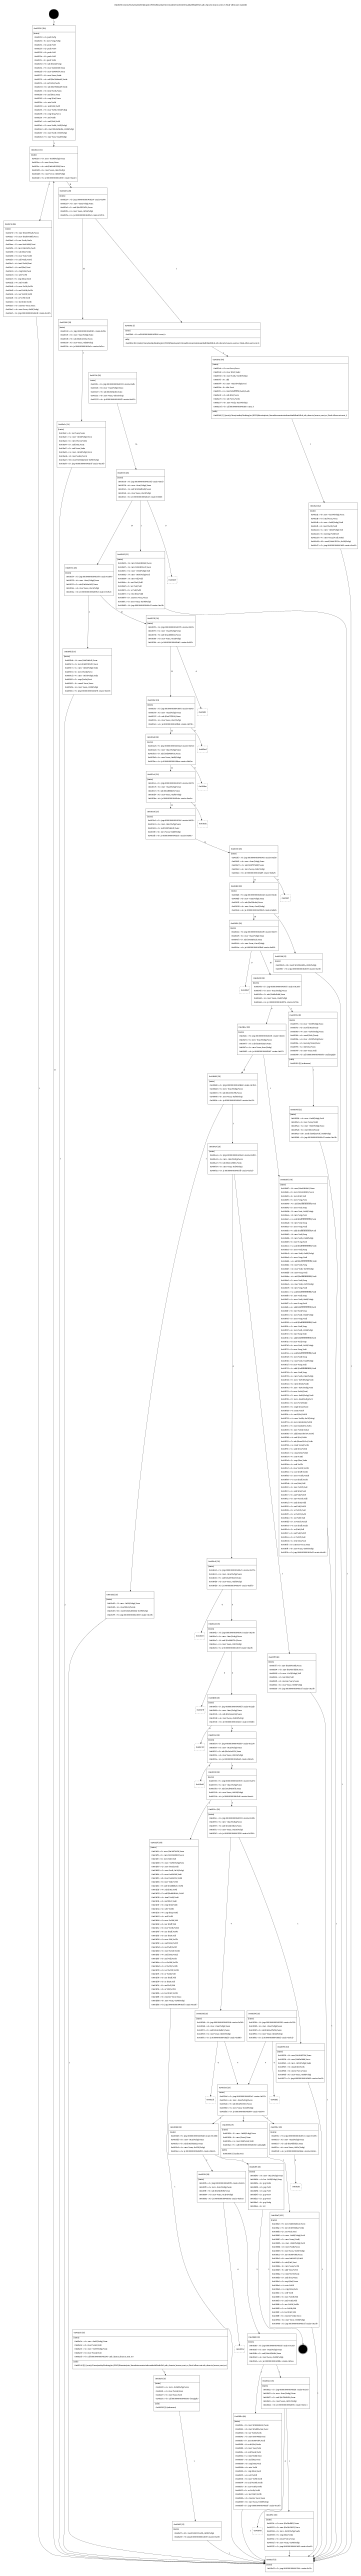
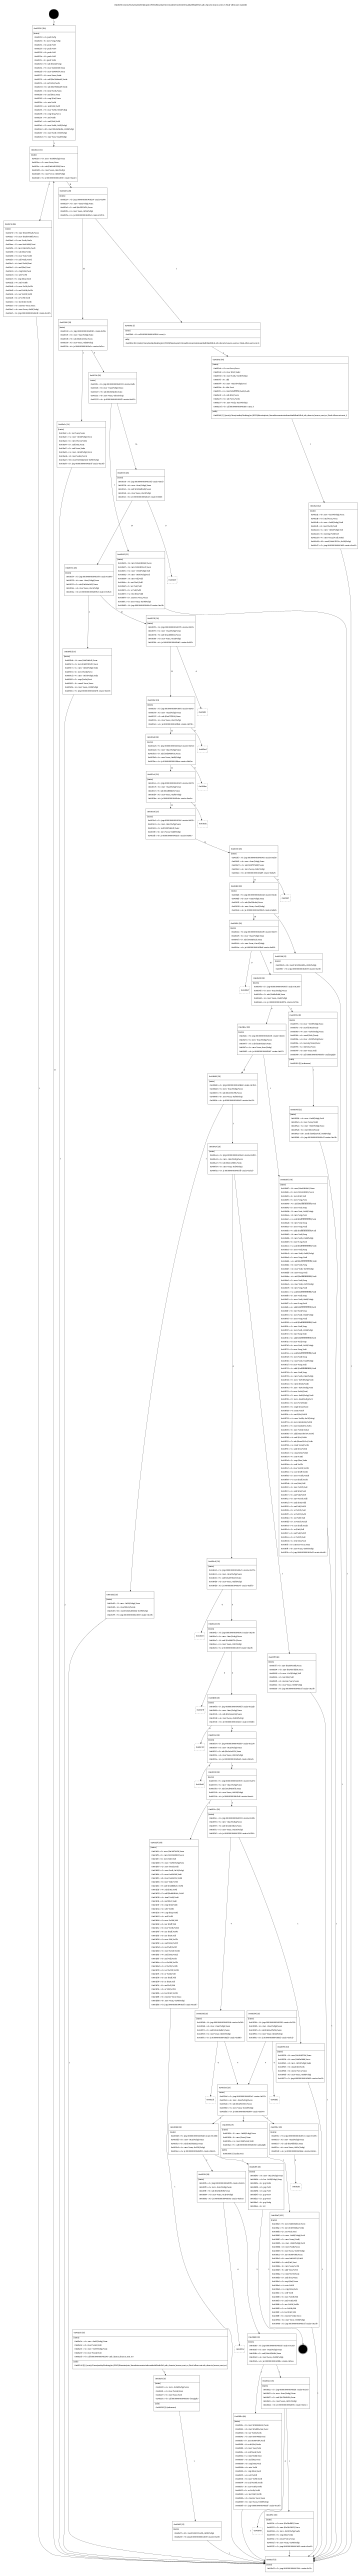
none -> (97, 360)
(140, 525) -> (111, 478)
